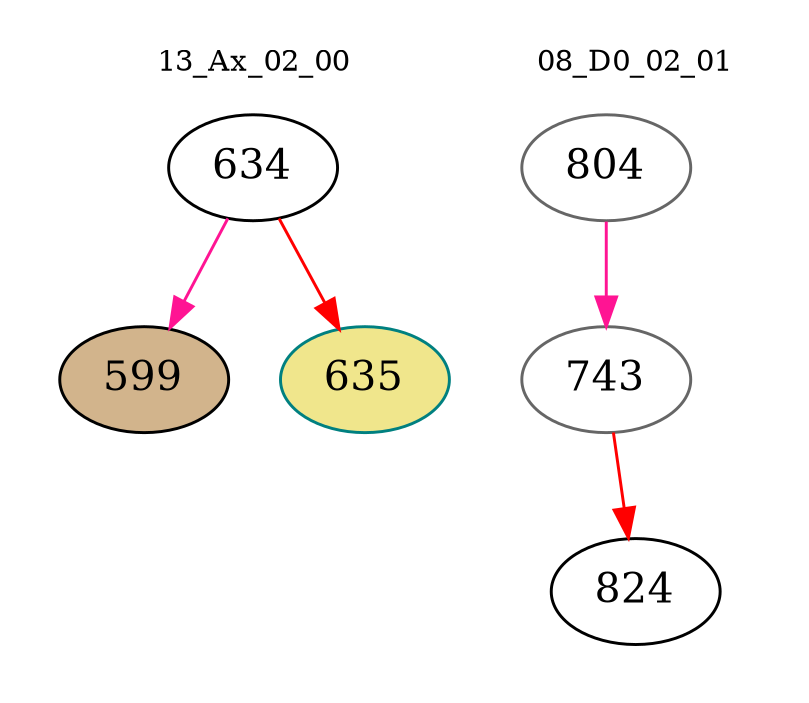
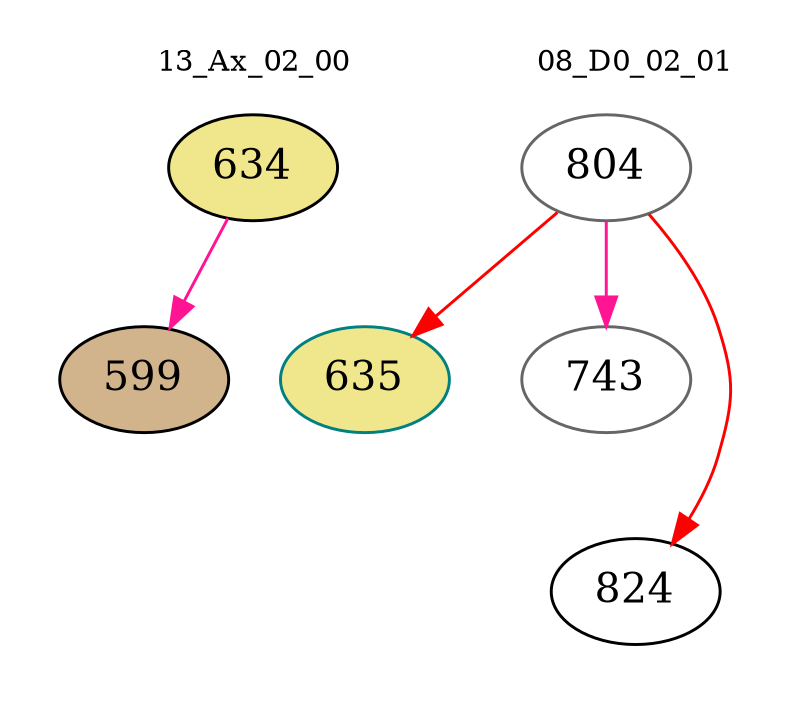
(253, 168) -> (253, 168)
(302, 261) -> (518, 246)
(619, 470) -> (727, 360)
